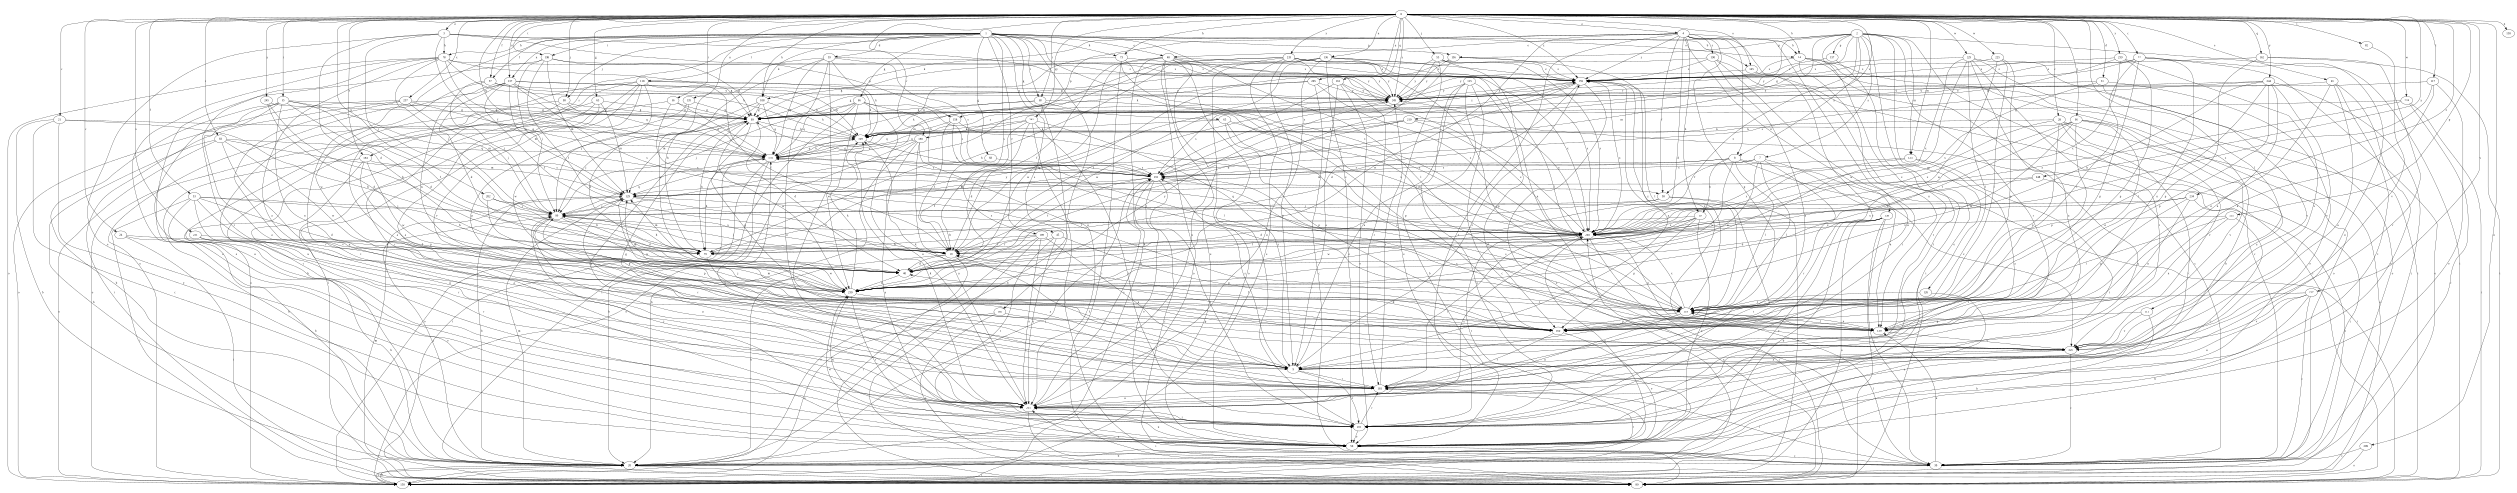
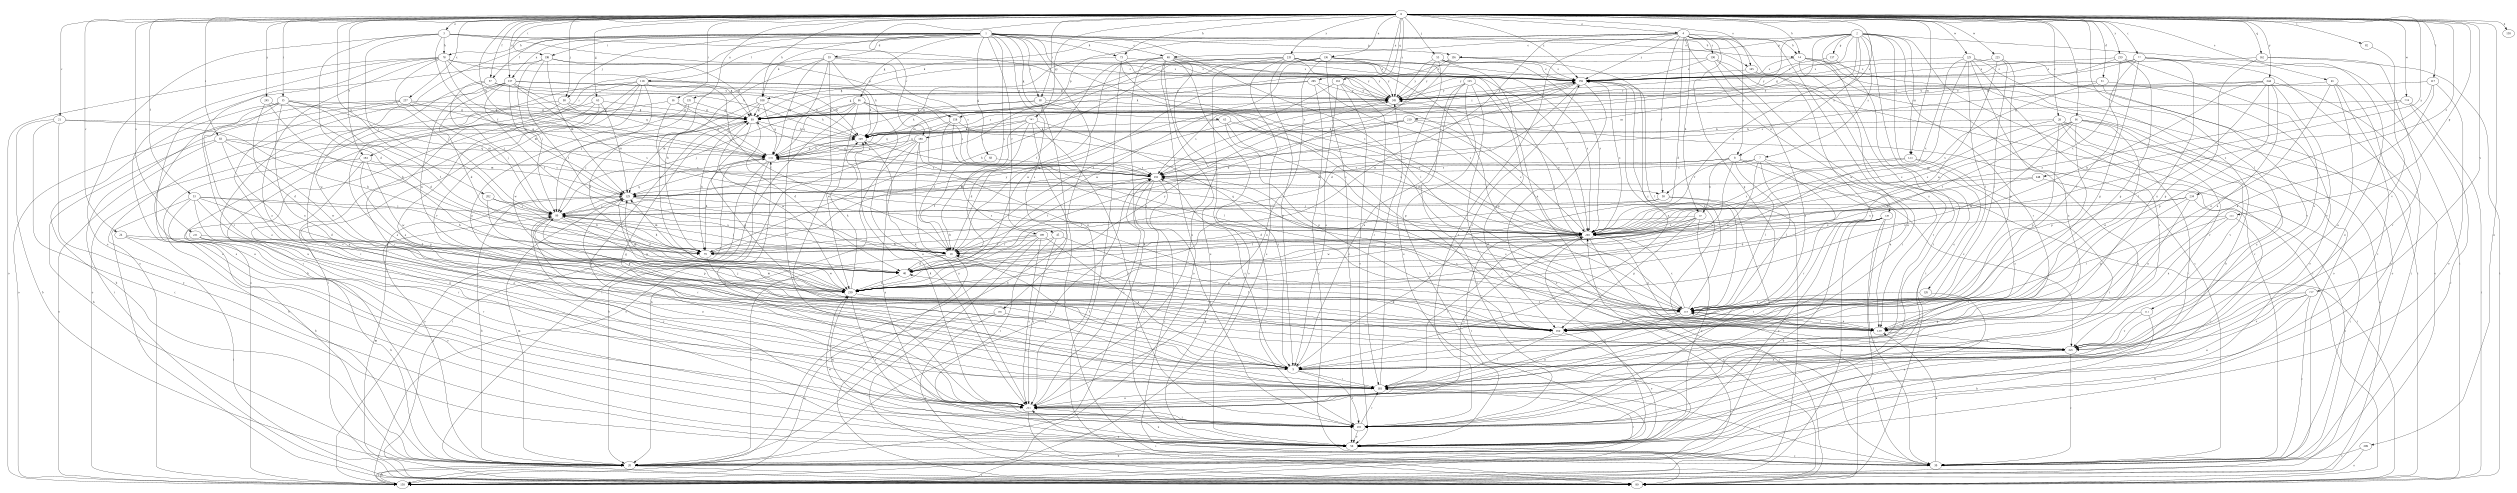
(557, 251) -> (337, 234)
